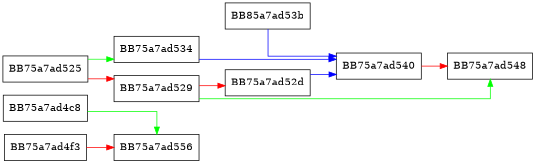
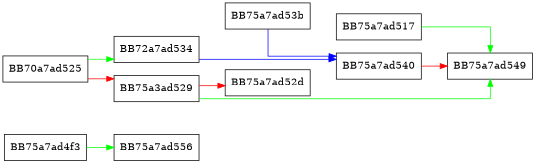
(268, 16) -> (268, 16)
none -> (379, 27)
(157, 49) -> (157, 49)
(490, 66) -> (490, 66)
(45, 69) -> (45, 69)
(320, 74) -> none
(157, 89) -> (157, 89)
(45, 108) -> none
(97, 147) -> (97, 147)
